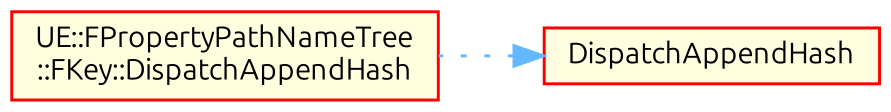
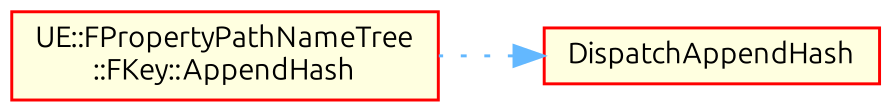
(225, 56) -> (225, 56)
